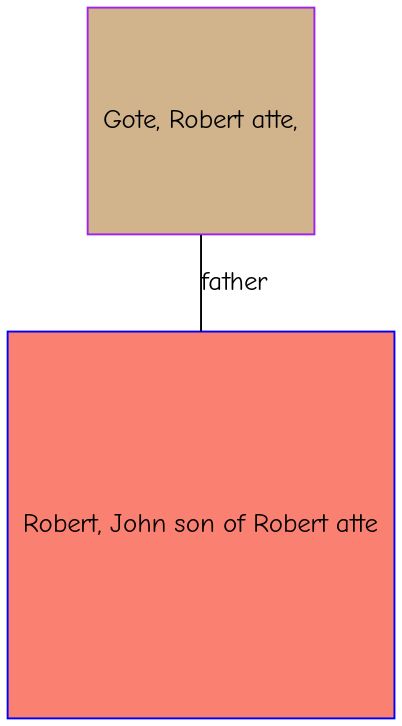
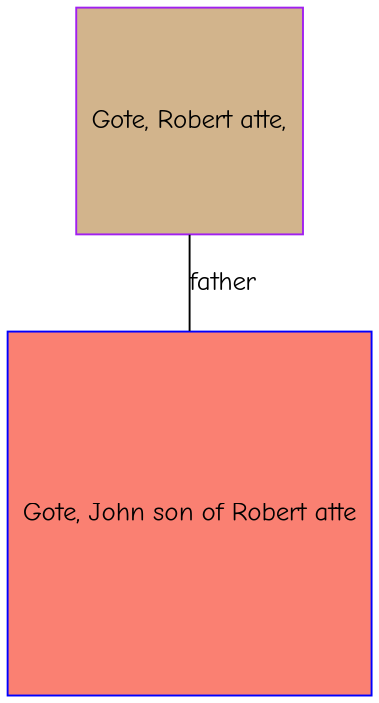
(201, 525) -> (190, 514)
